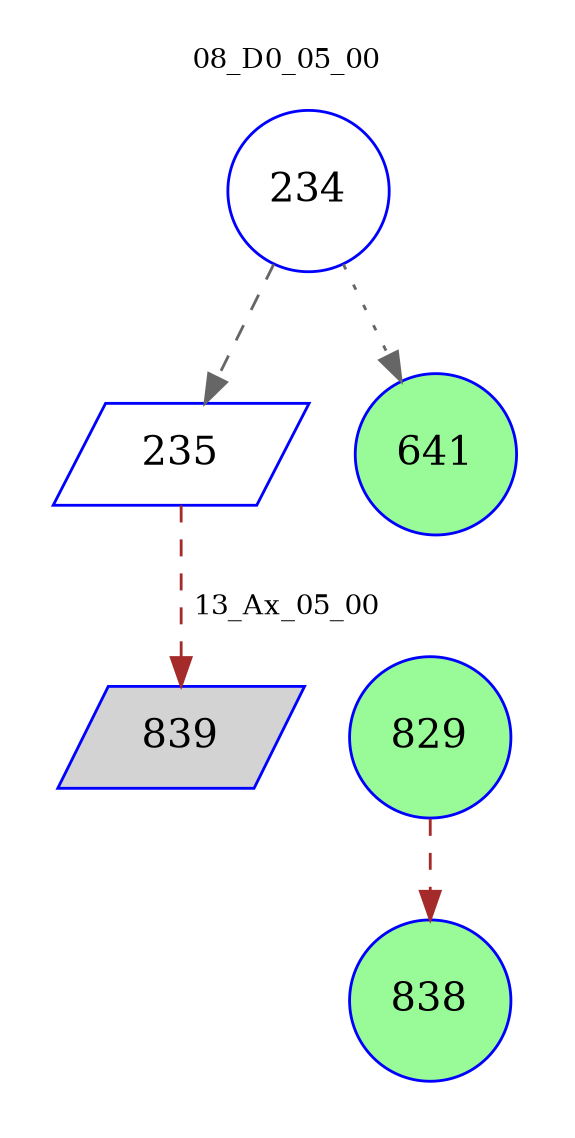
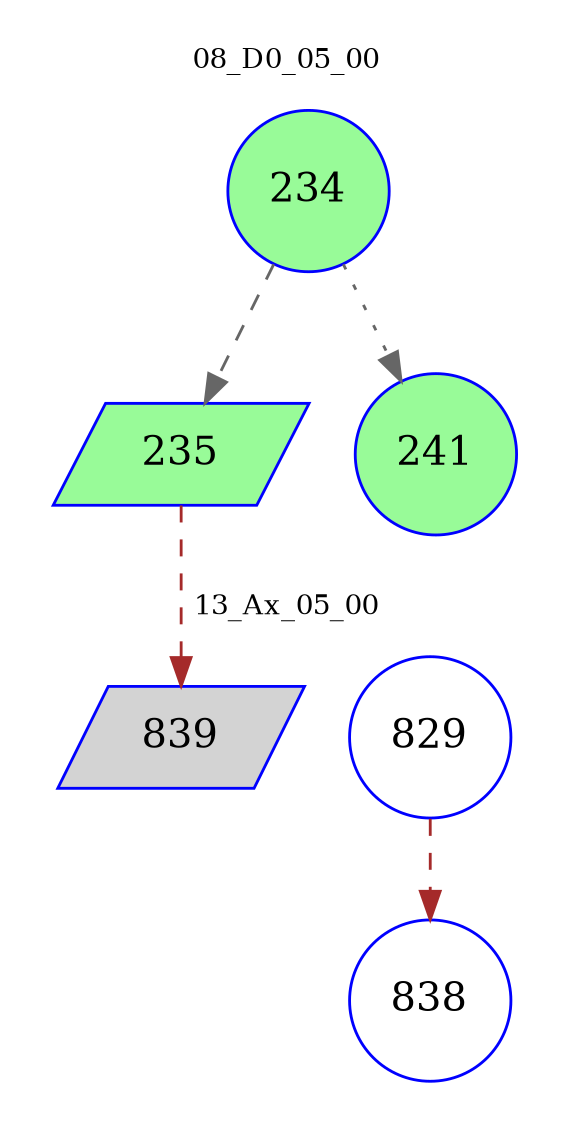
(309, 191) -> (309, 191)
(181, 454) -> (181, 454)
(436, 454) -> (436, 454)
(430, 737) -> (430, 737)
(430, 1001) -> (430, 1001)
